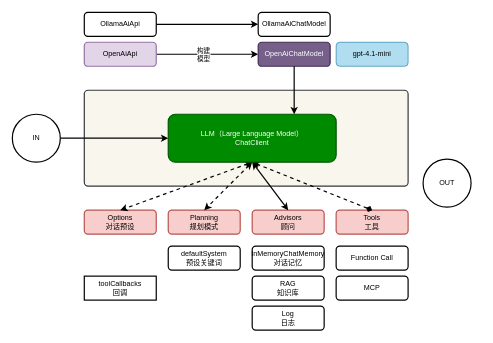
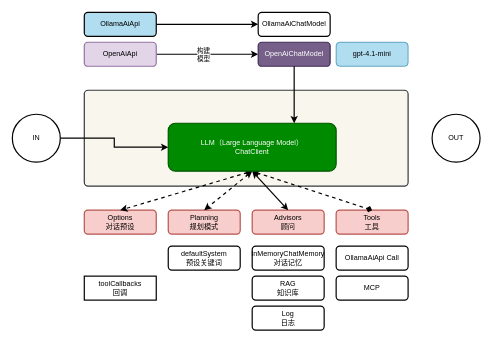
(120, 24) -> (120, 24)
(252, 138) -> (252, 147)
(447, 183) -> (456, 138)
(372, 258) -> (372, 258)
